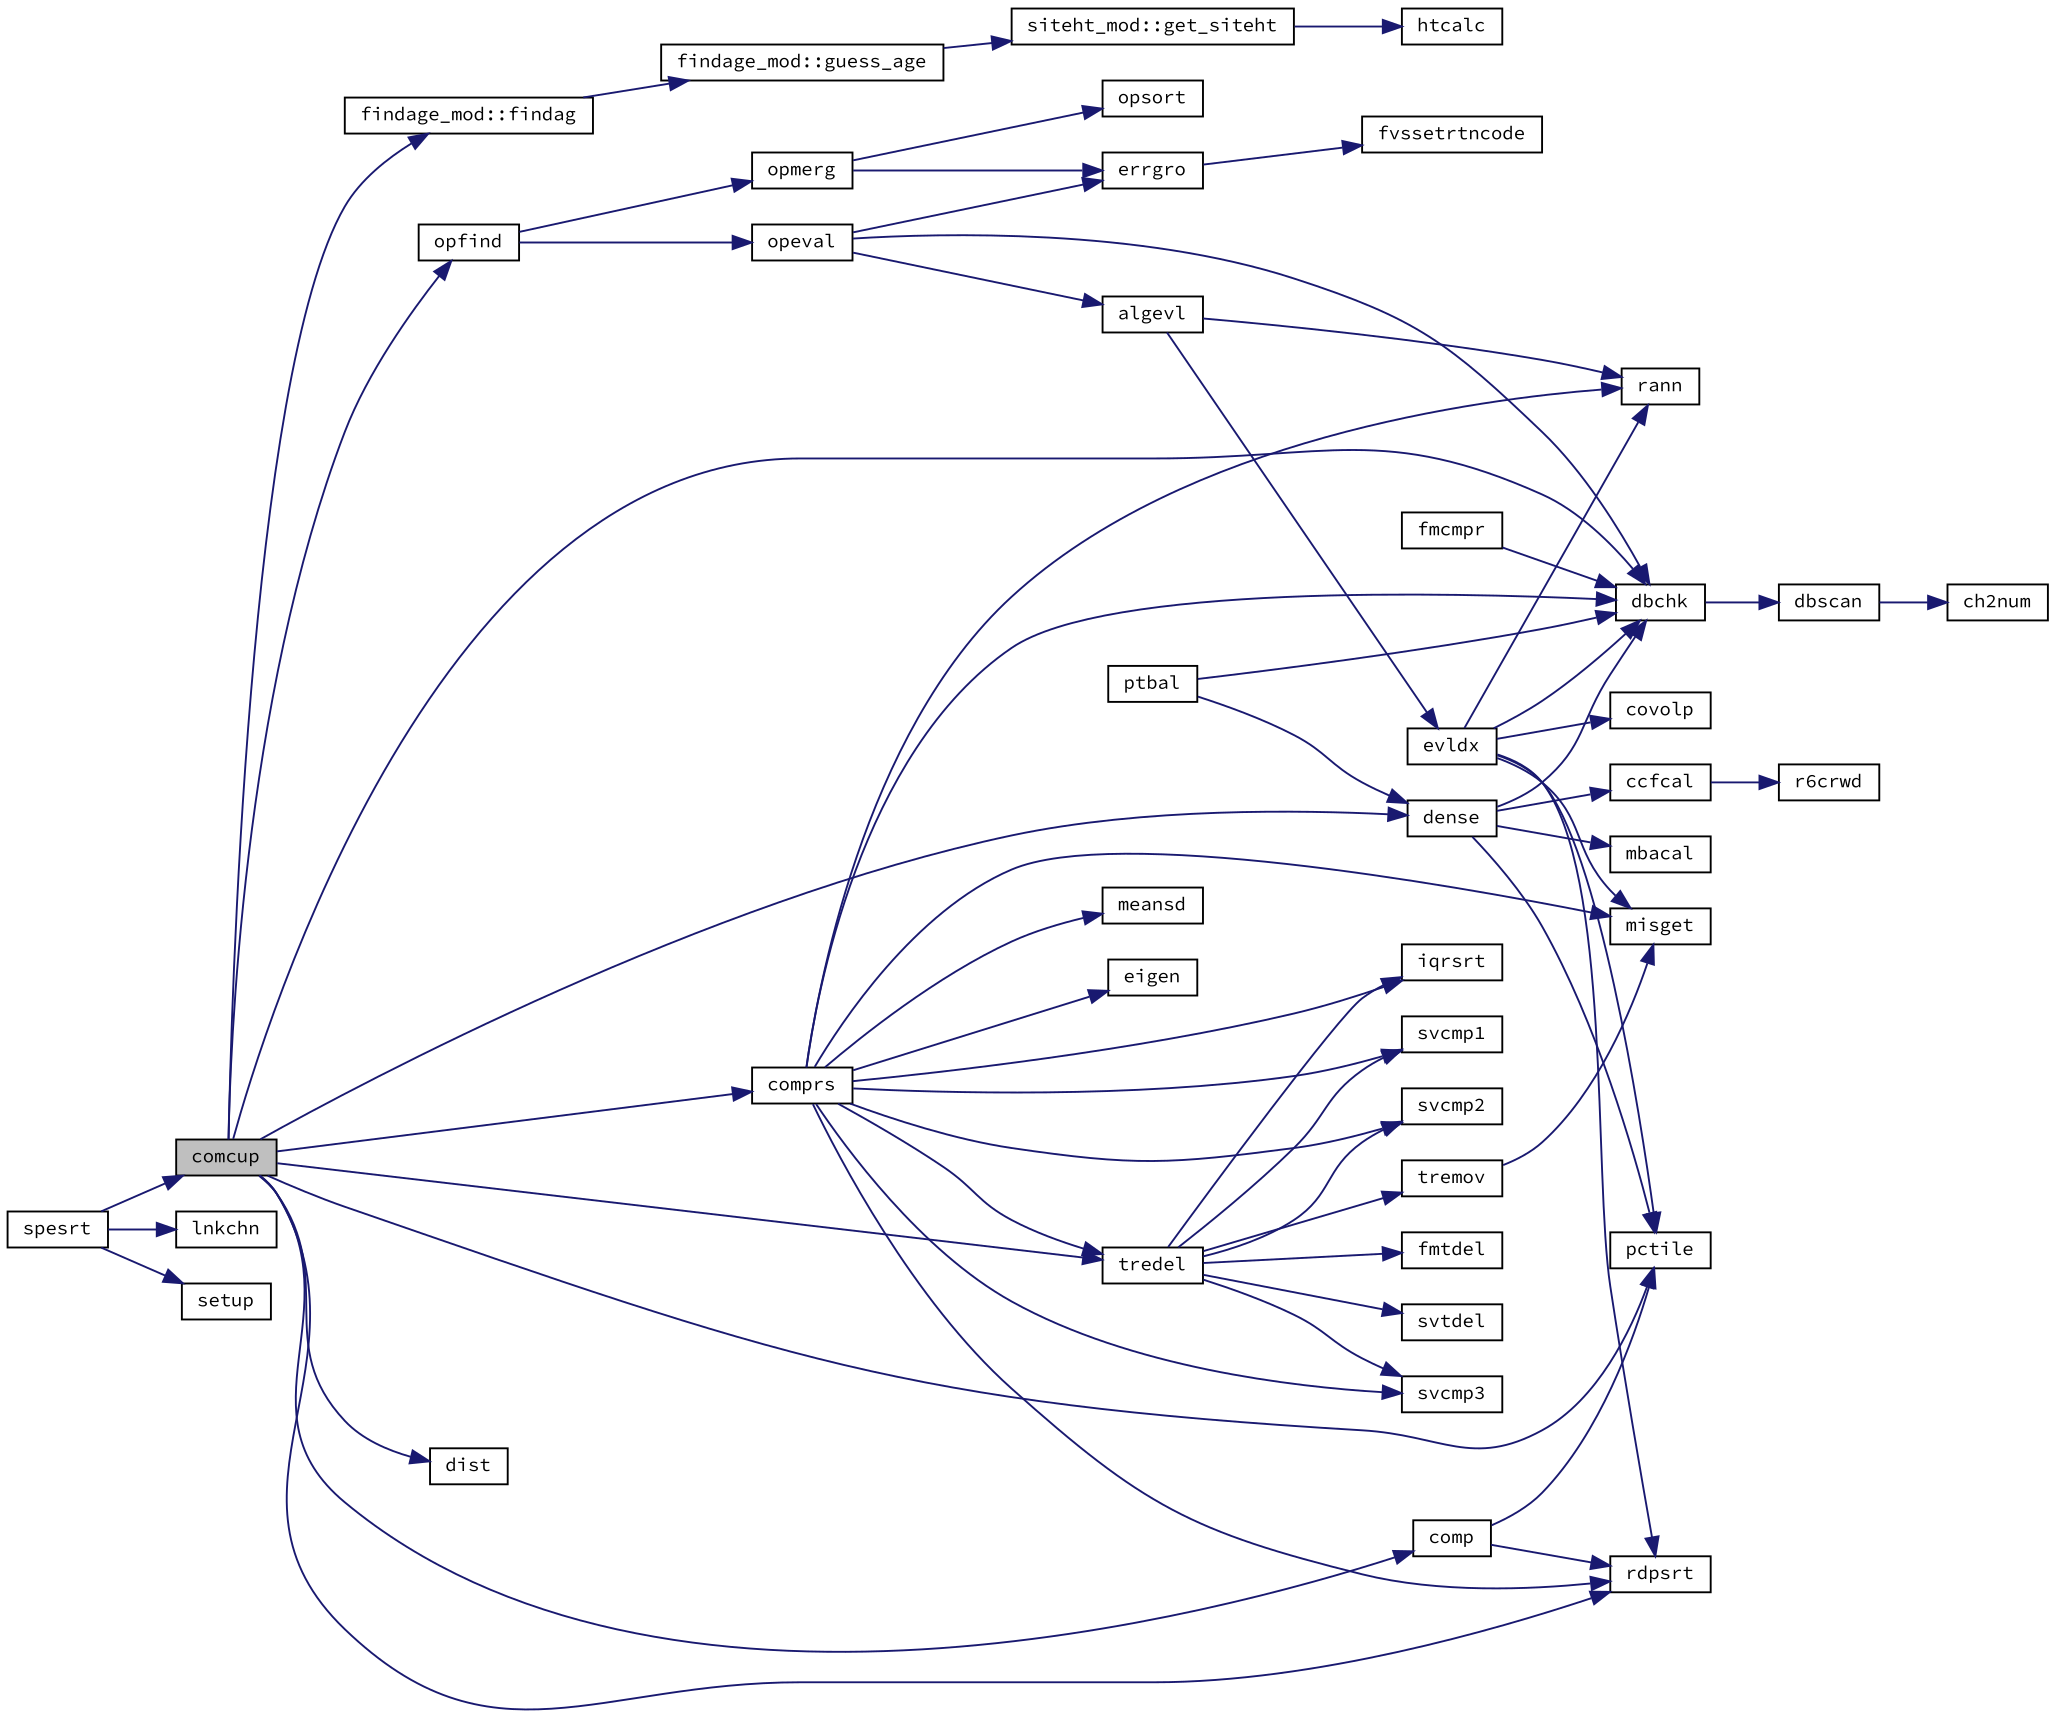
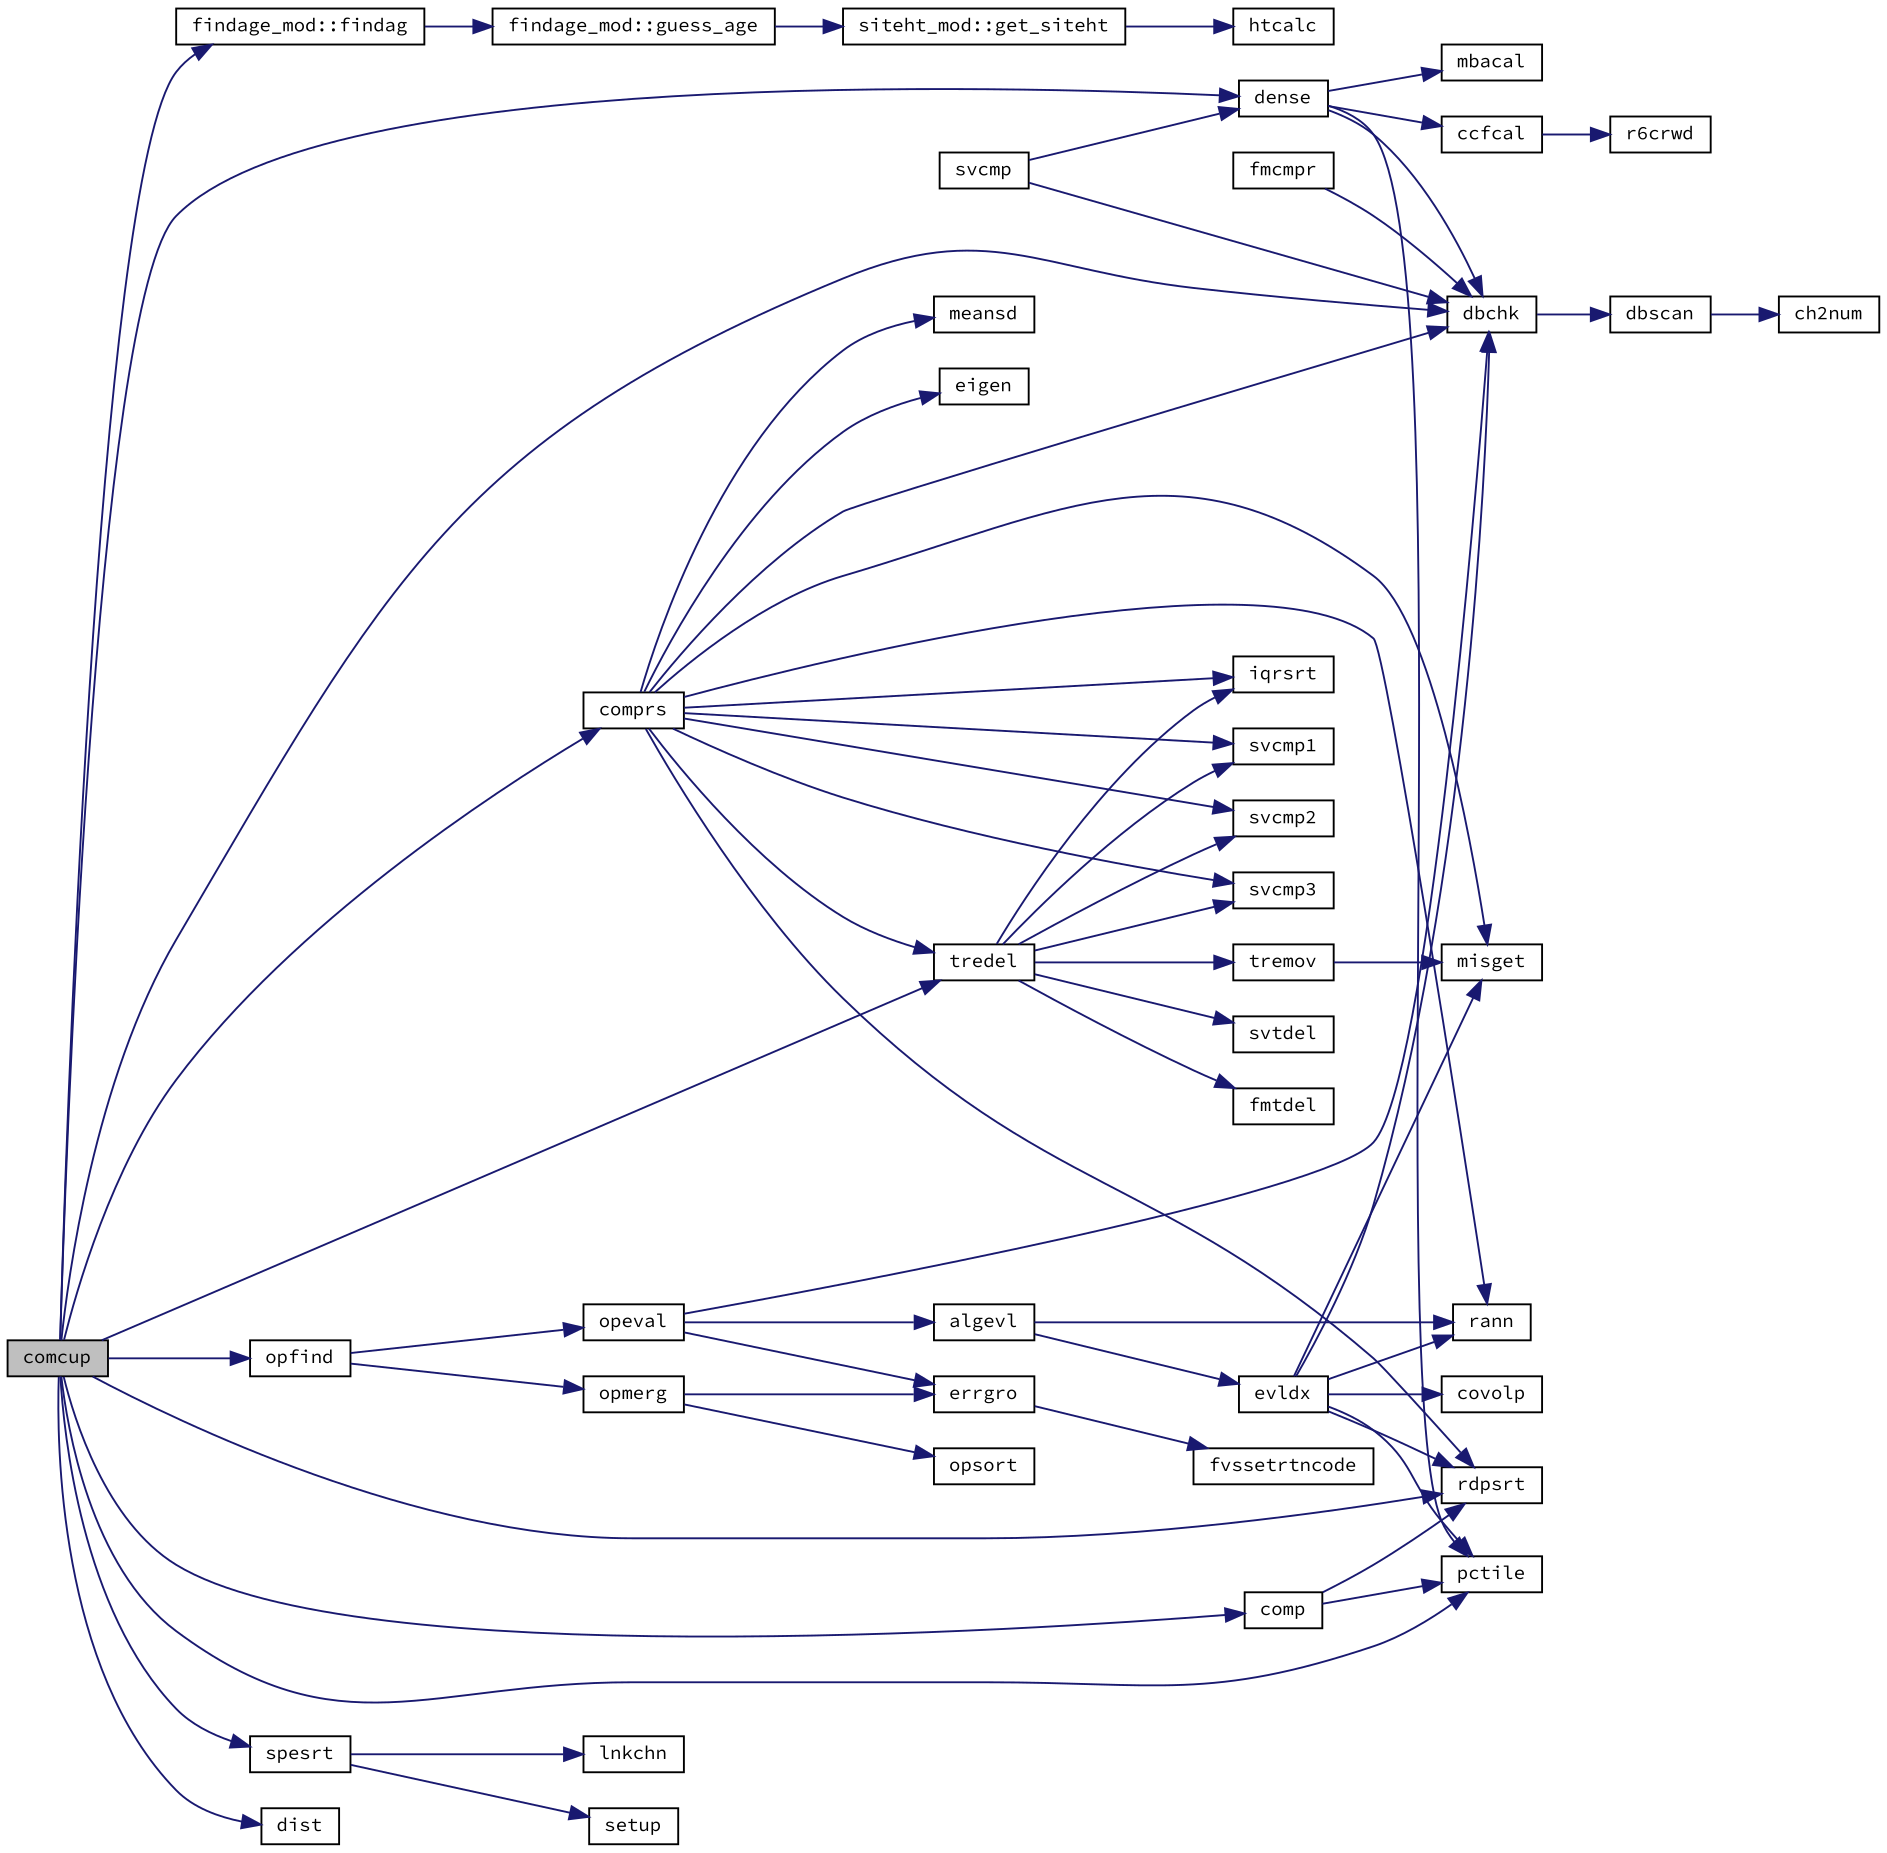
(1153, 684) -> (984, 170)
(133, 1197) -> (102, 1583)
